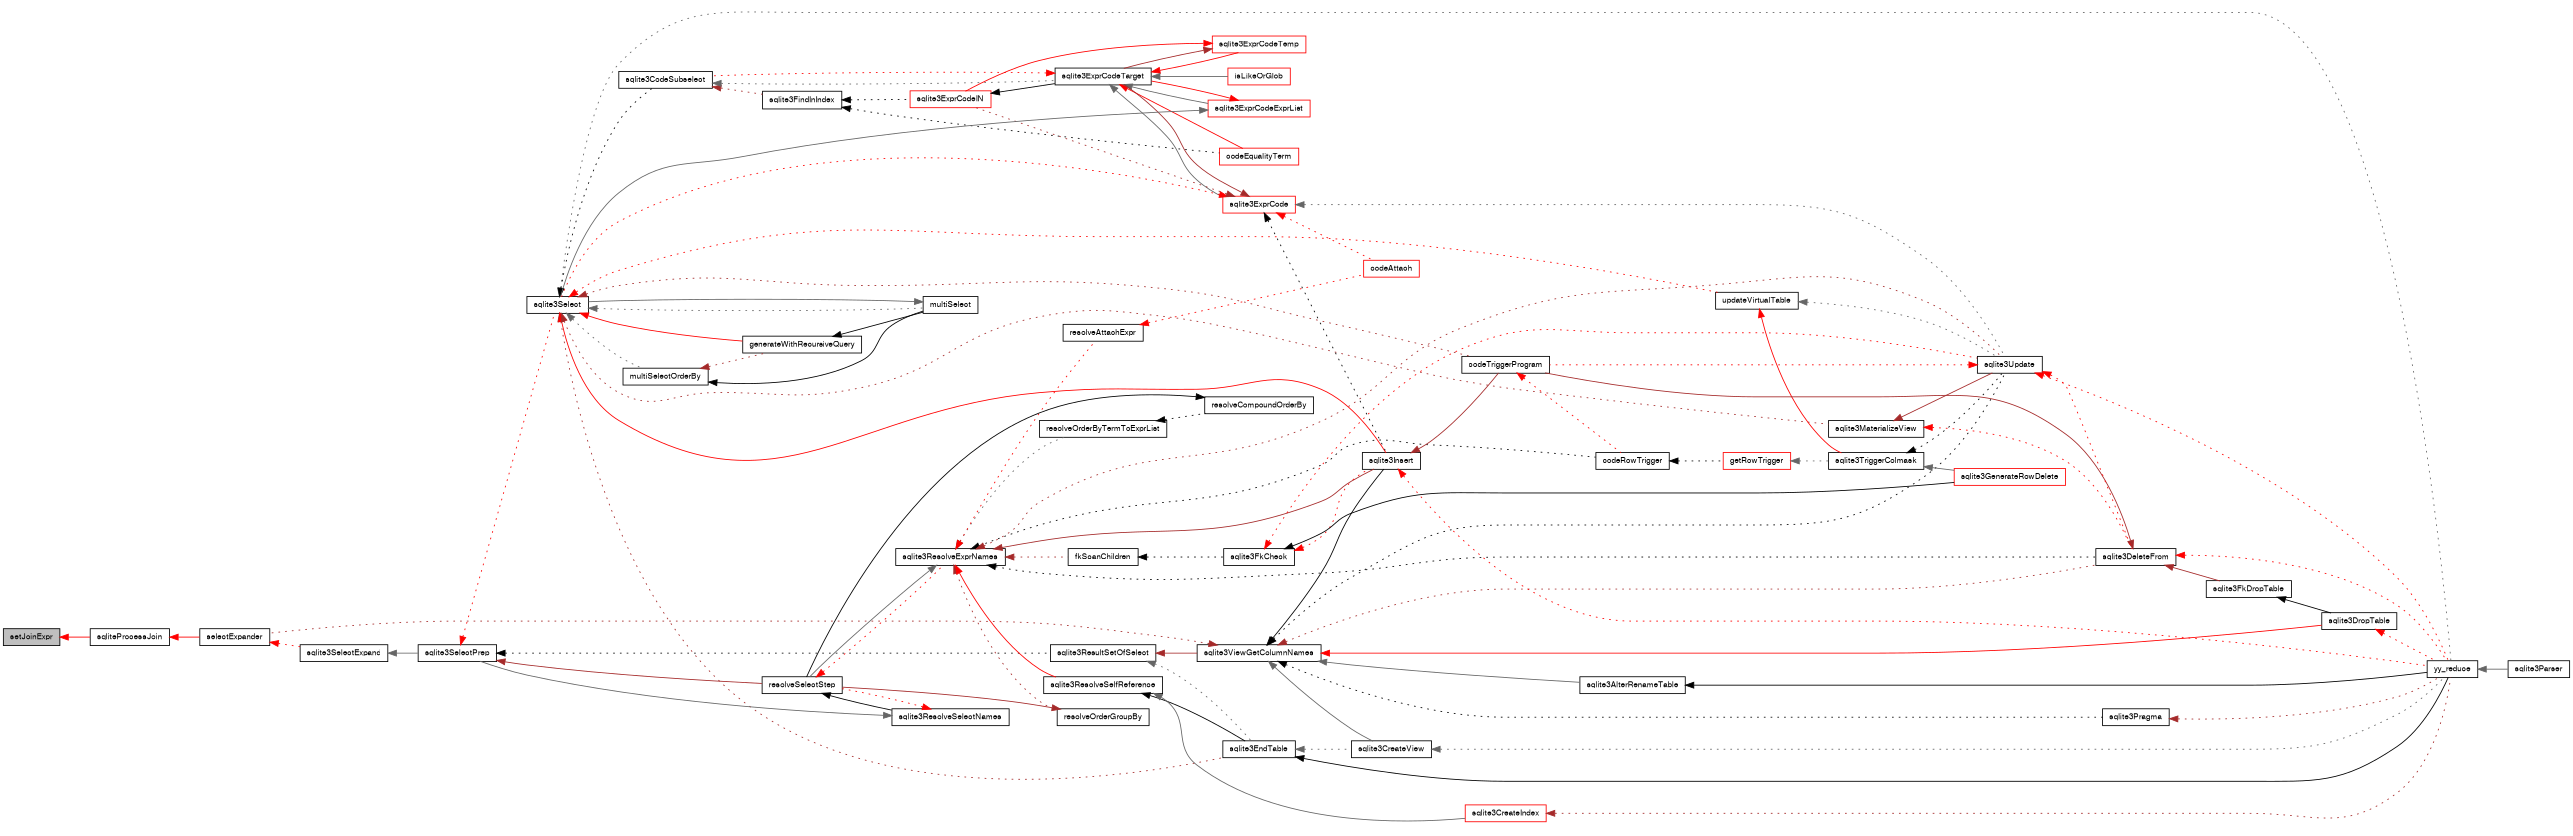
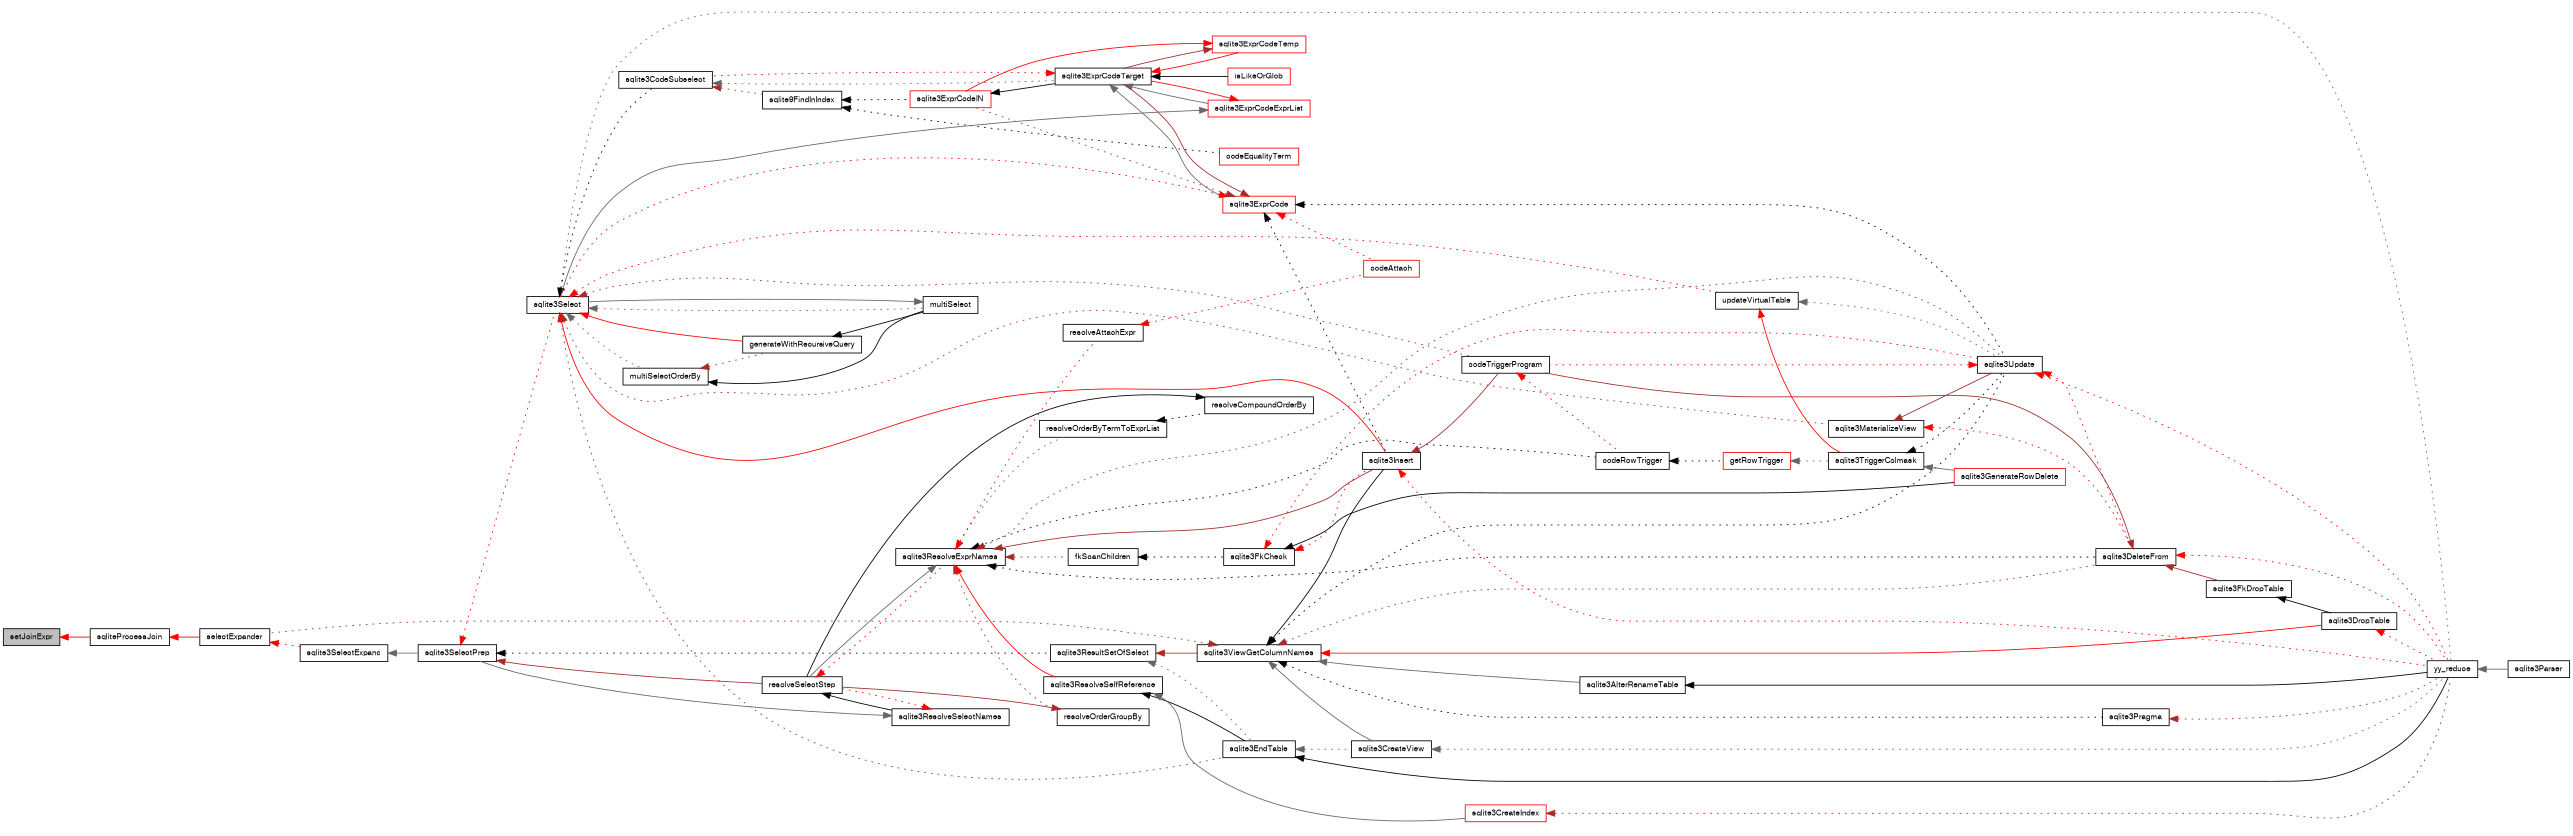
(1194, 76) -> (1194, 76)
(802, 100) -> (802, 100)
(1185, 119) -> none
(1685, 205) -> (1685, 205)
